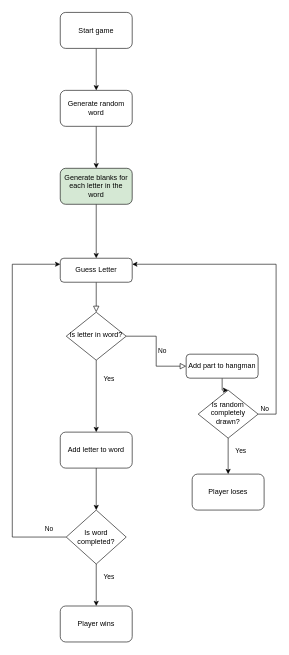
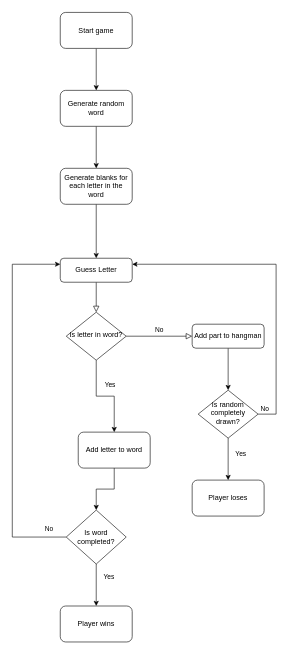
(96, 186) -> (96, 186)
(222, 366) -> (228, 336)
(96, 450) -> (114, 450)
(228, 492) -> (228, 498)
